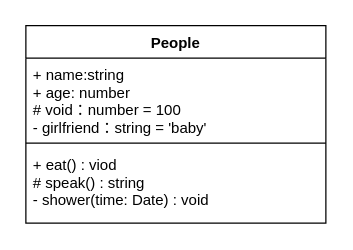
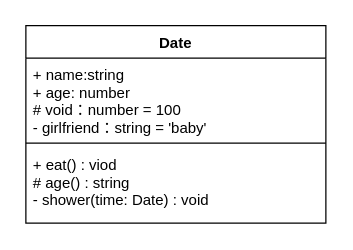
(175, 43) -> (175, 43)
(82, 165) -> (82, 165)
